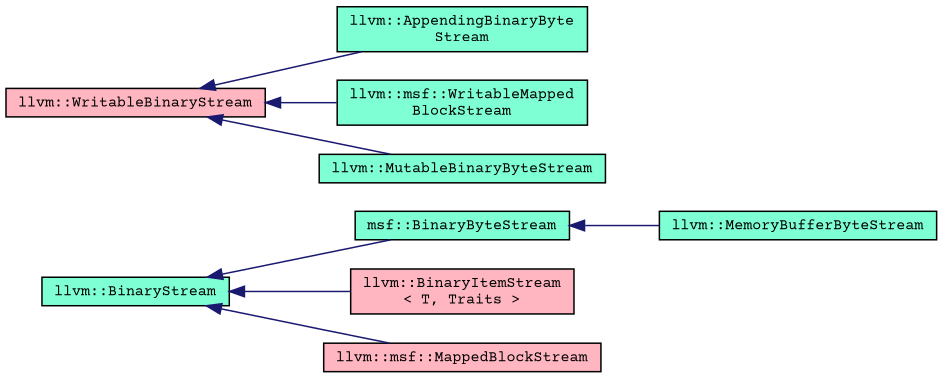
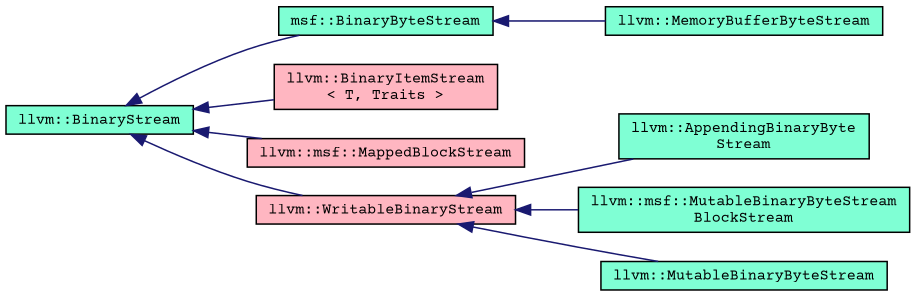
(462, 103) -> (744, 210)
none -> (222, 173)
